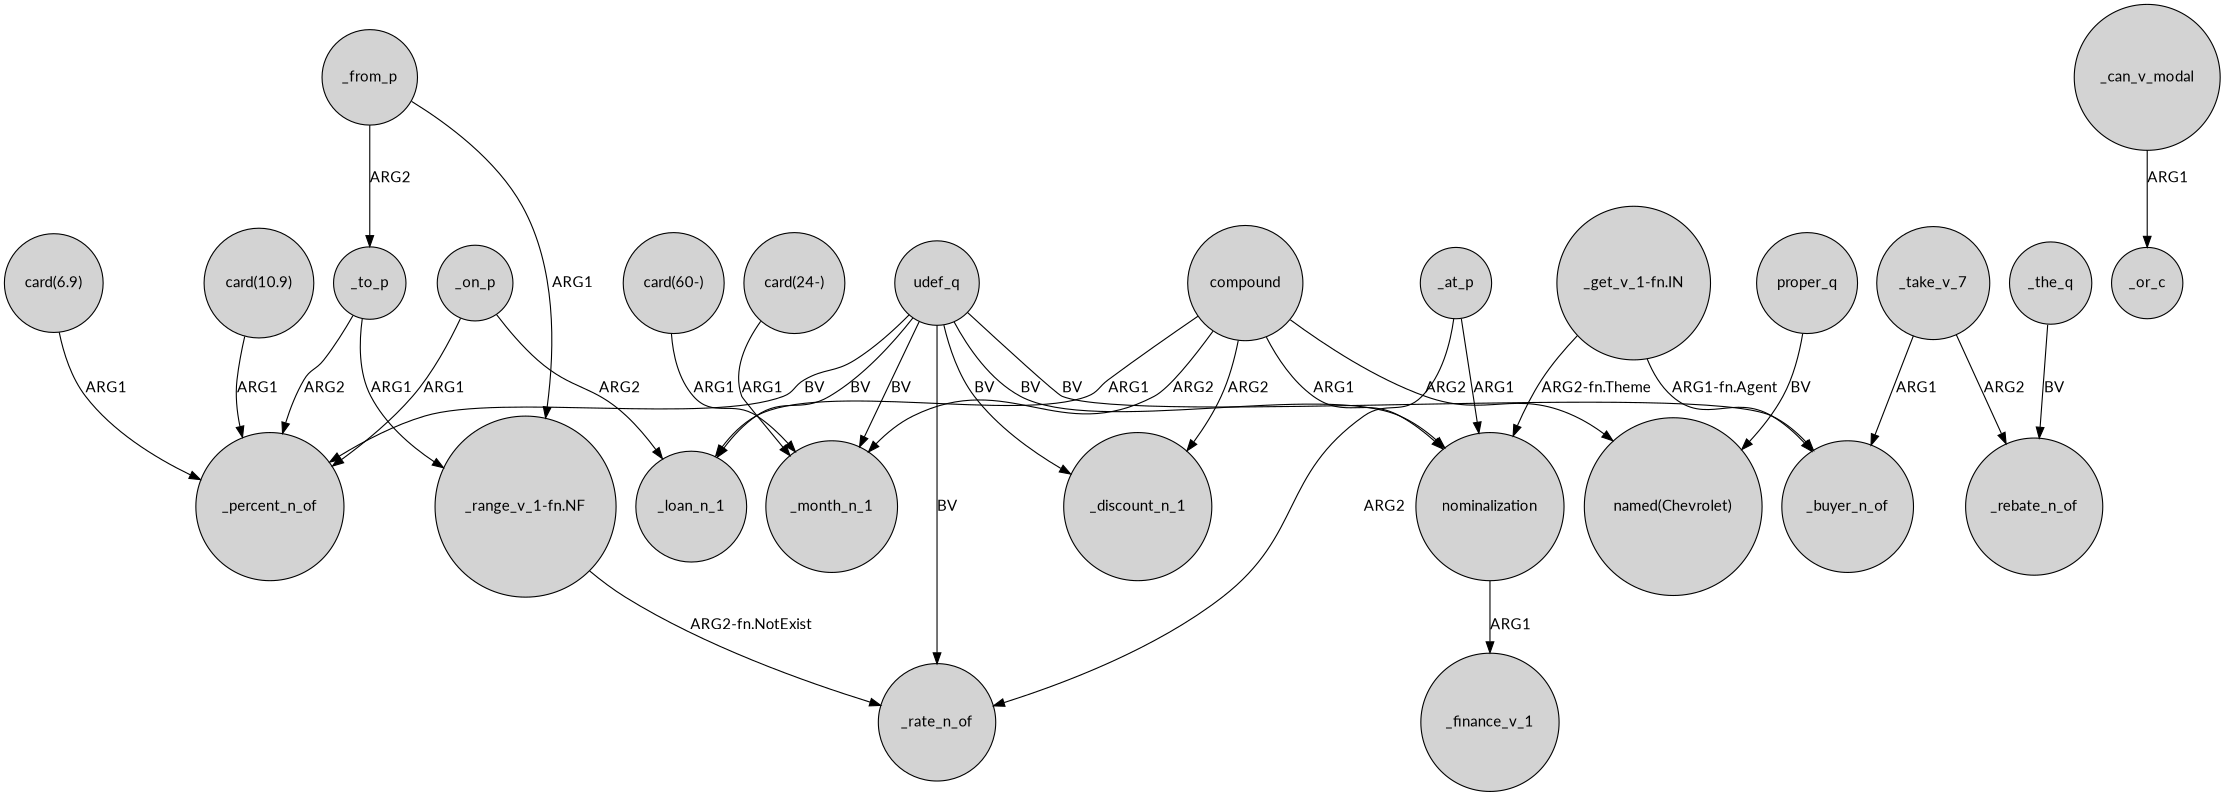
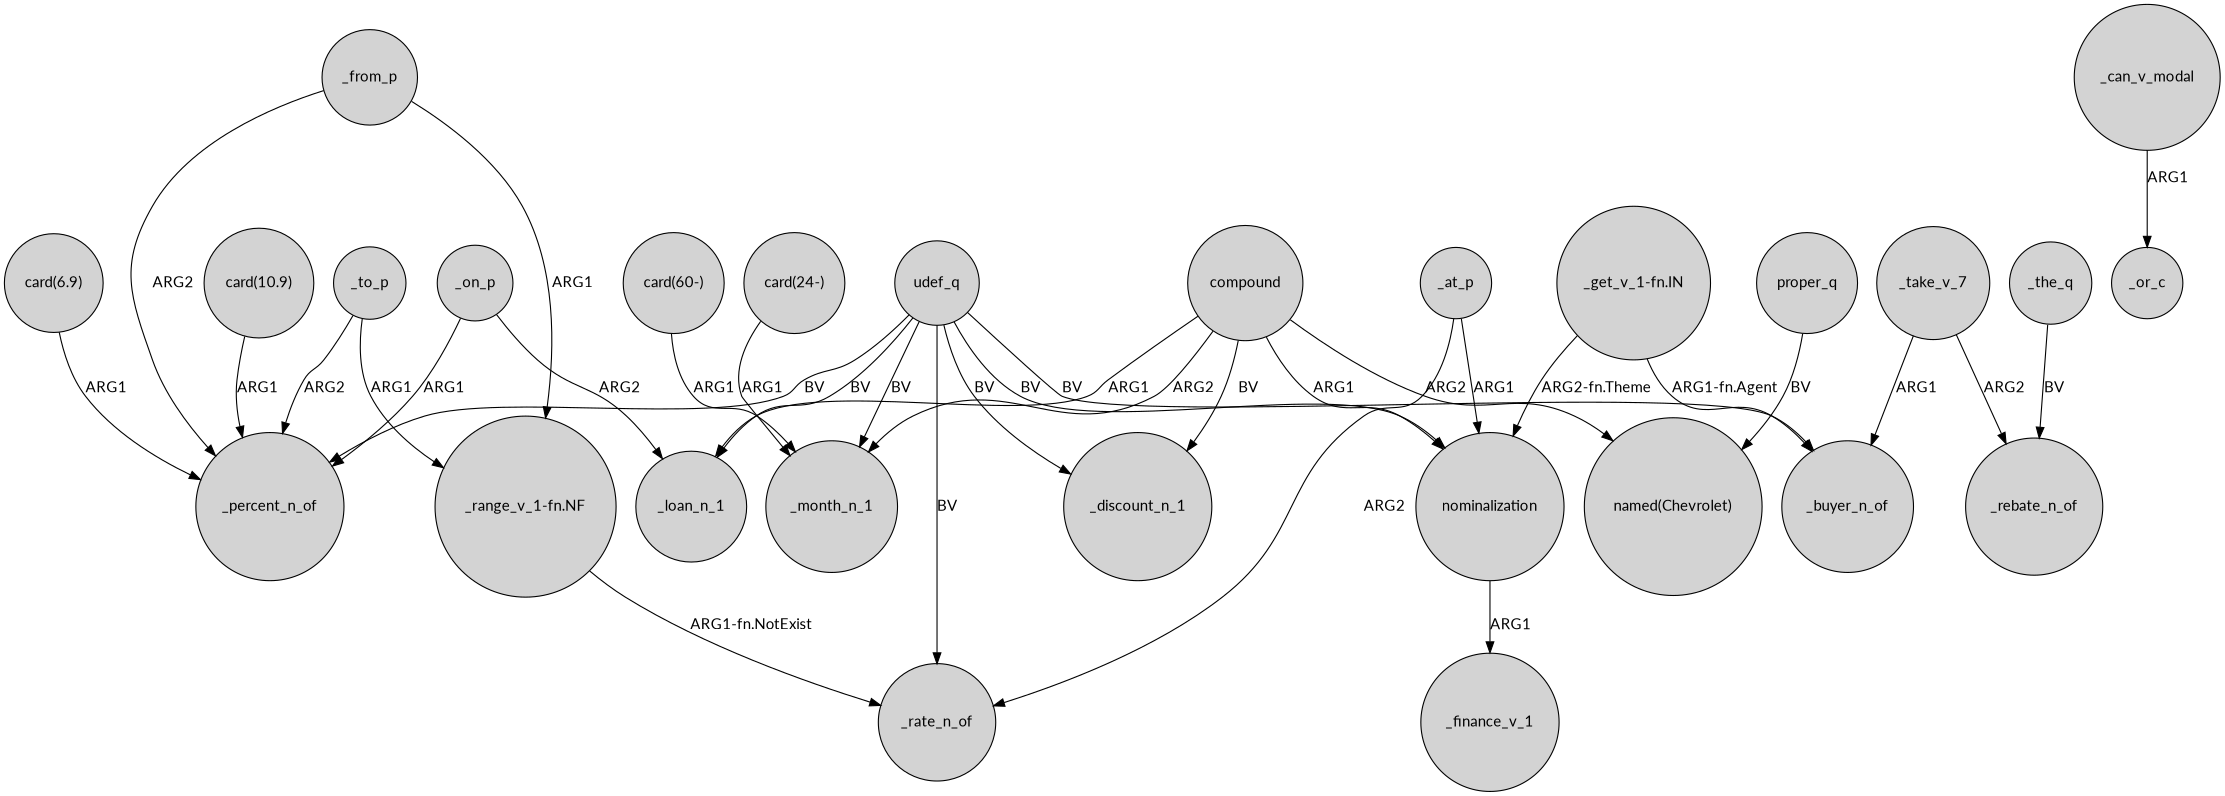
(370, 180) -> (141, 231)
(1249, 388) -> (1249, 388)
(752, 625) -> (752, 625)
